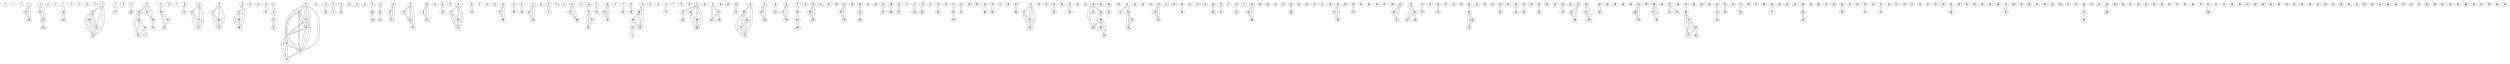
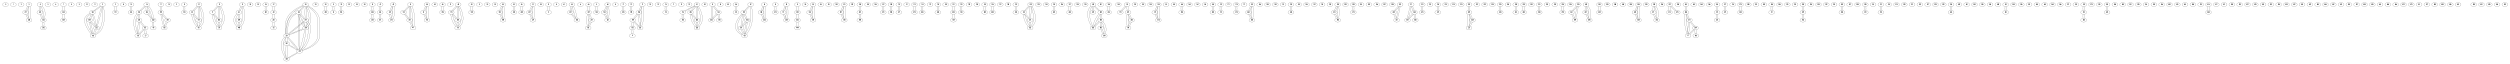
(2466, 5) -> none
